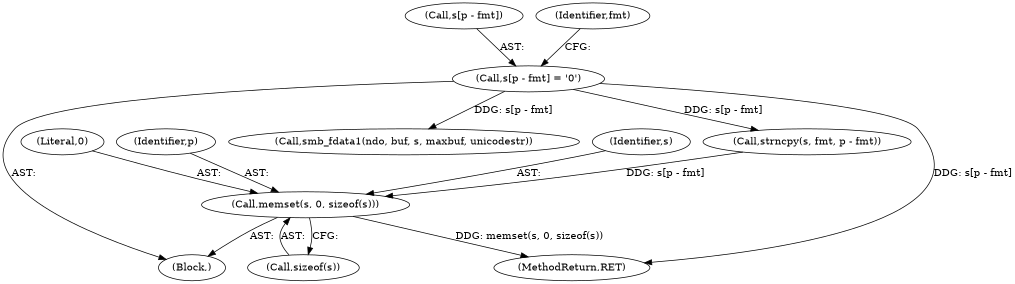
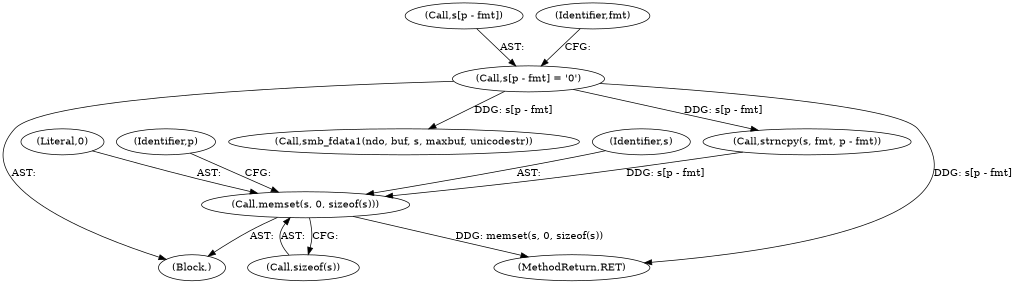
(259, 173) -> (260, 173)
